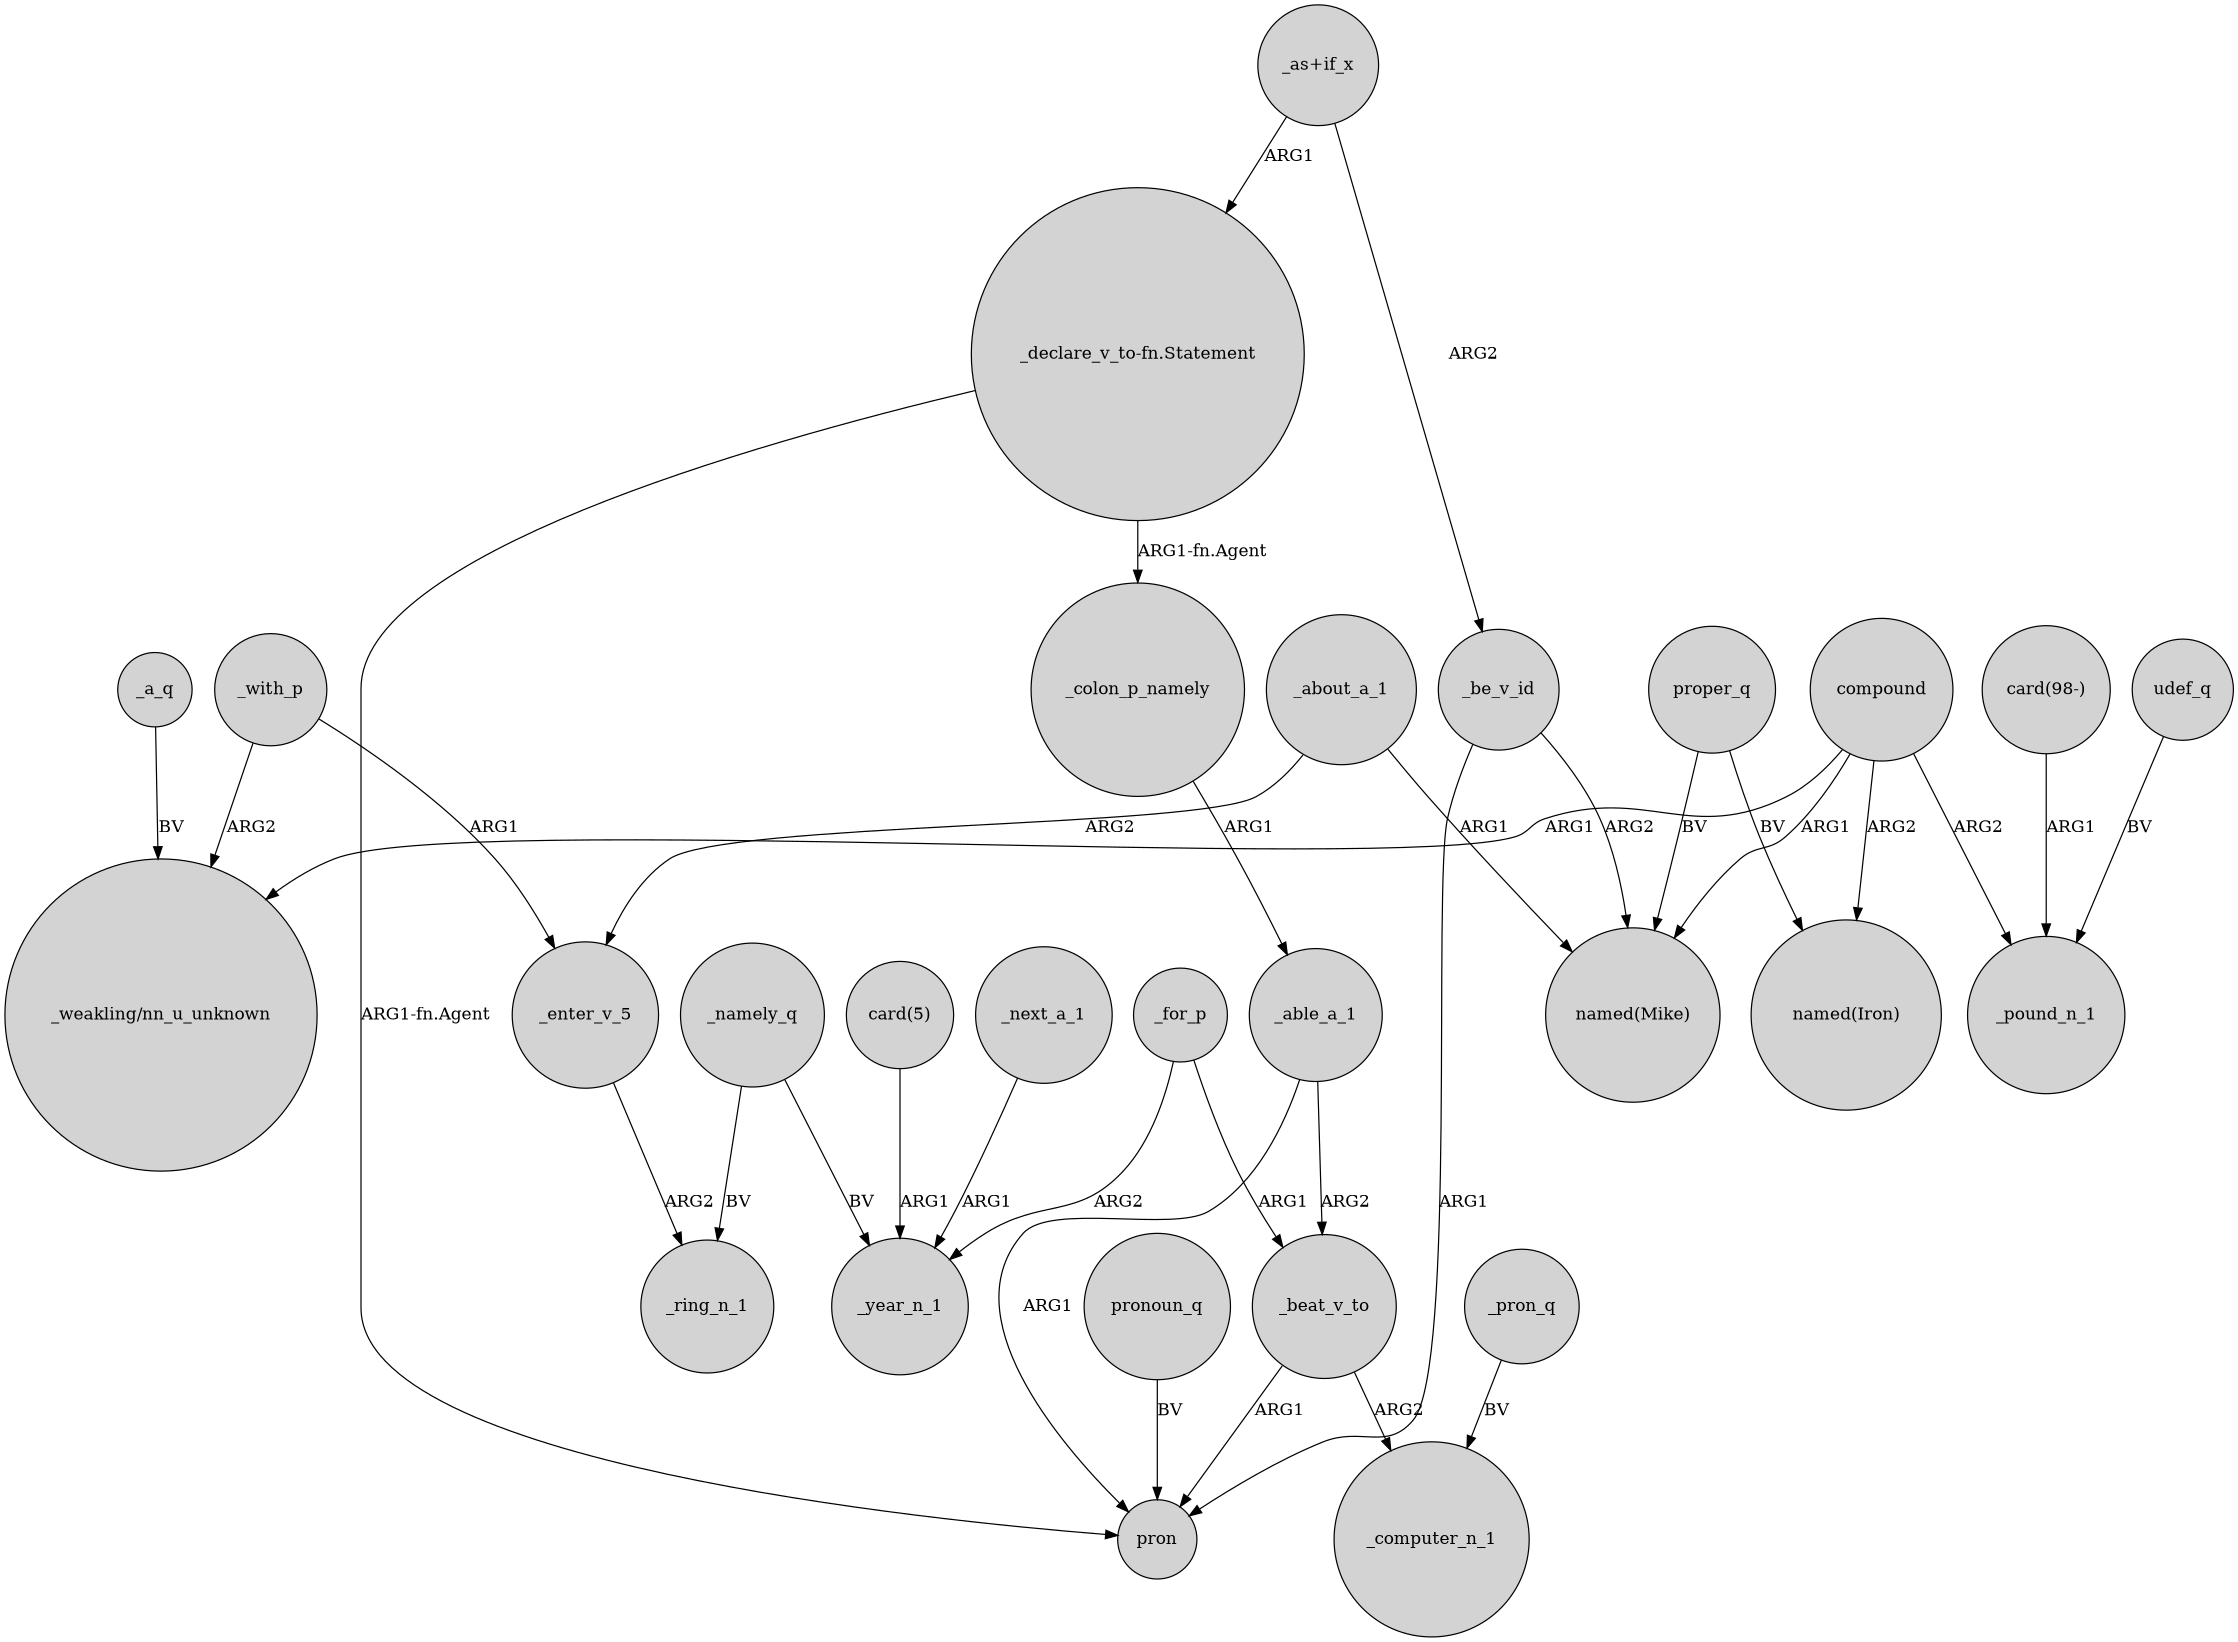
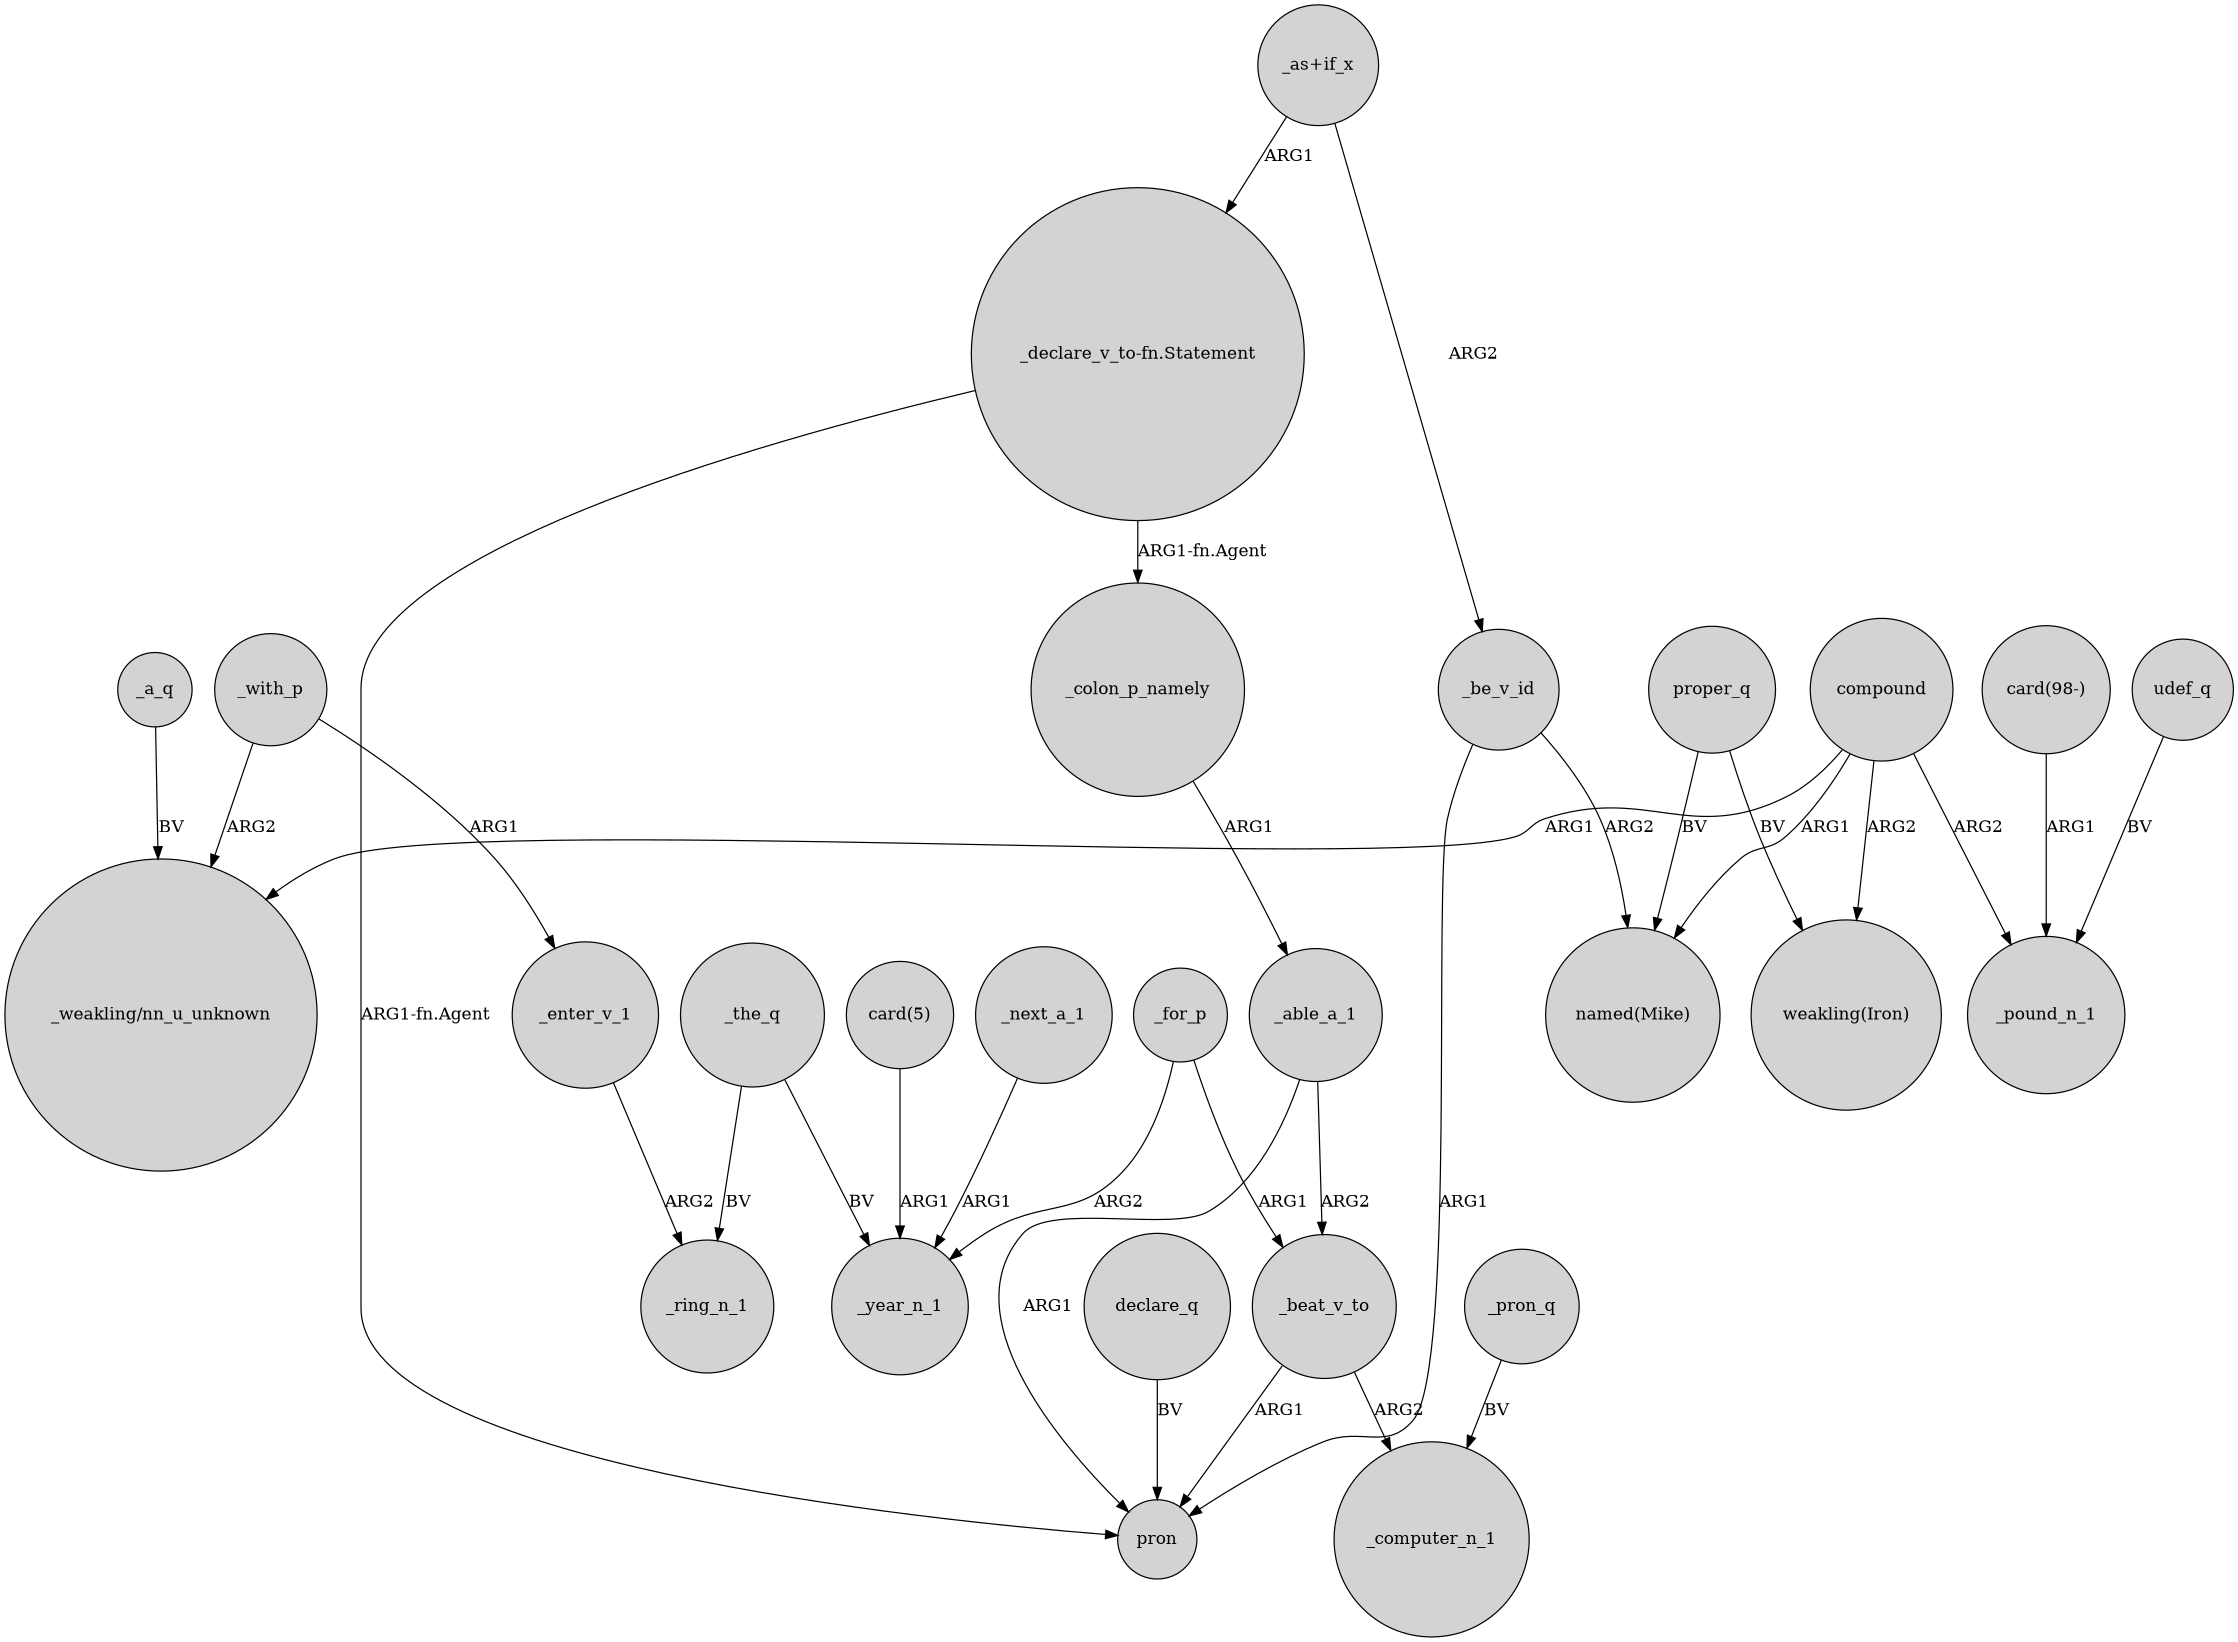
(1341, 690) -> none
(585, 1015) -> (585, 1015)
(752, 1015) -> (752, 1015)
(1846, 1015) -> (1846, 1015)
(1157, 1307) -> (1157, 1307)
